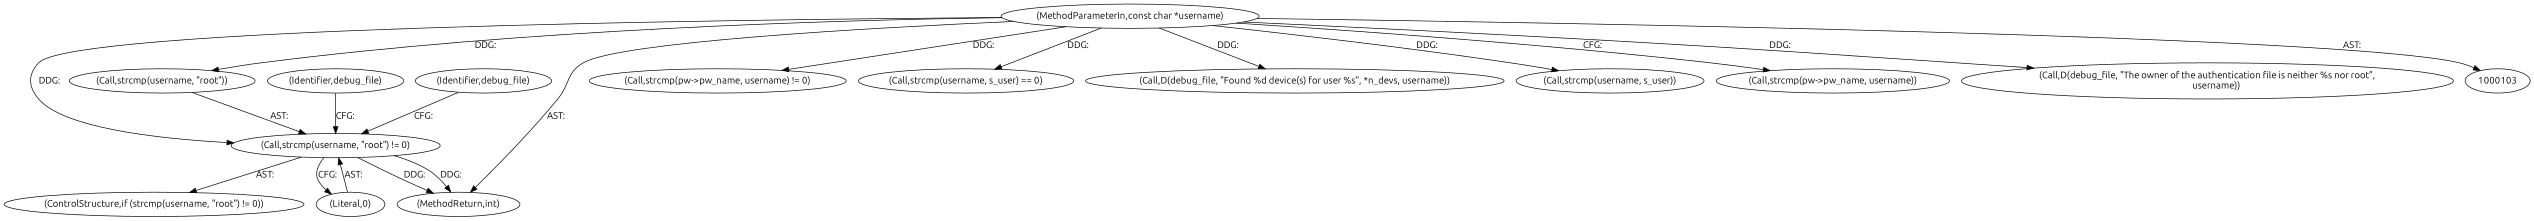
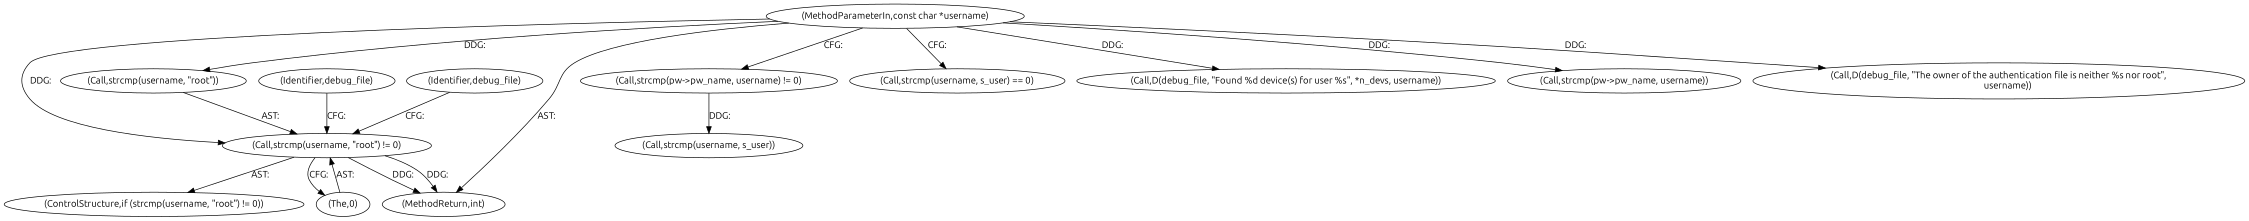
(1382, 45) -> (709, 110)
(985, 46) -> (835, 46)
(1080, 46) -> (938, 46)
(1594, 46) -> (1381, 46)
(2498, 81) -> none
(351, 204) -> (343, 204)
